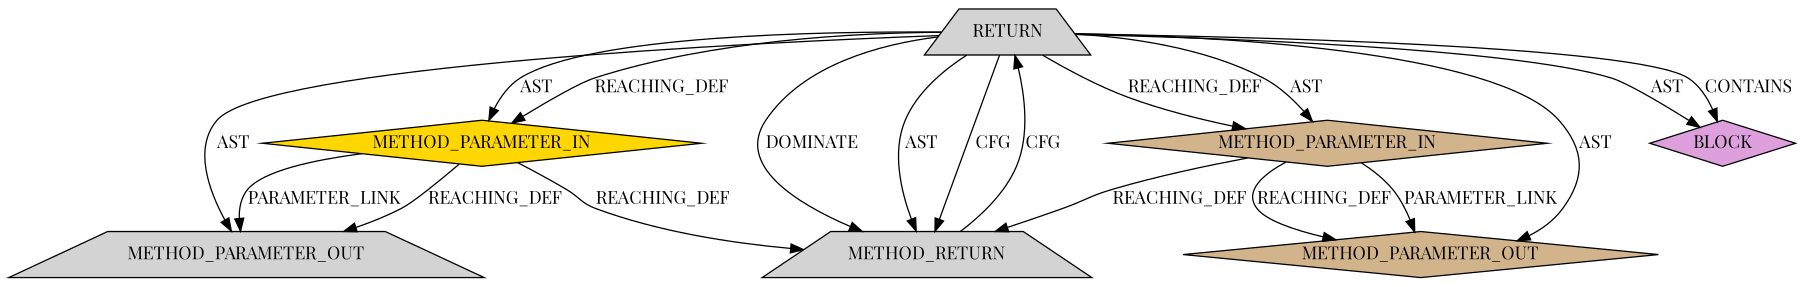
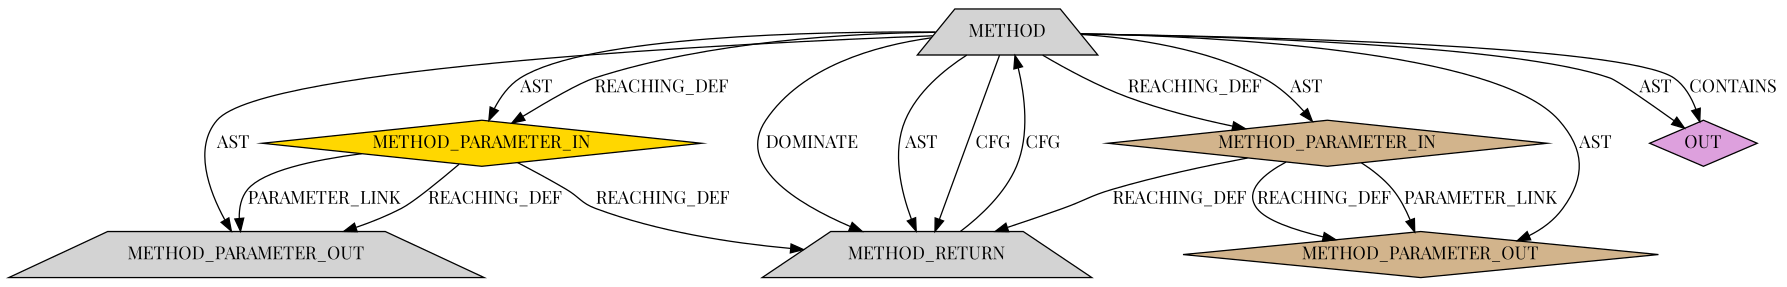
(1008, 32) -> (1008, 32)
(1723, 143) -> (1703, 143)
